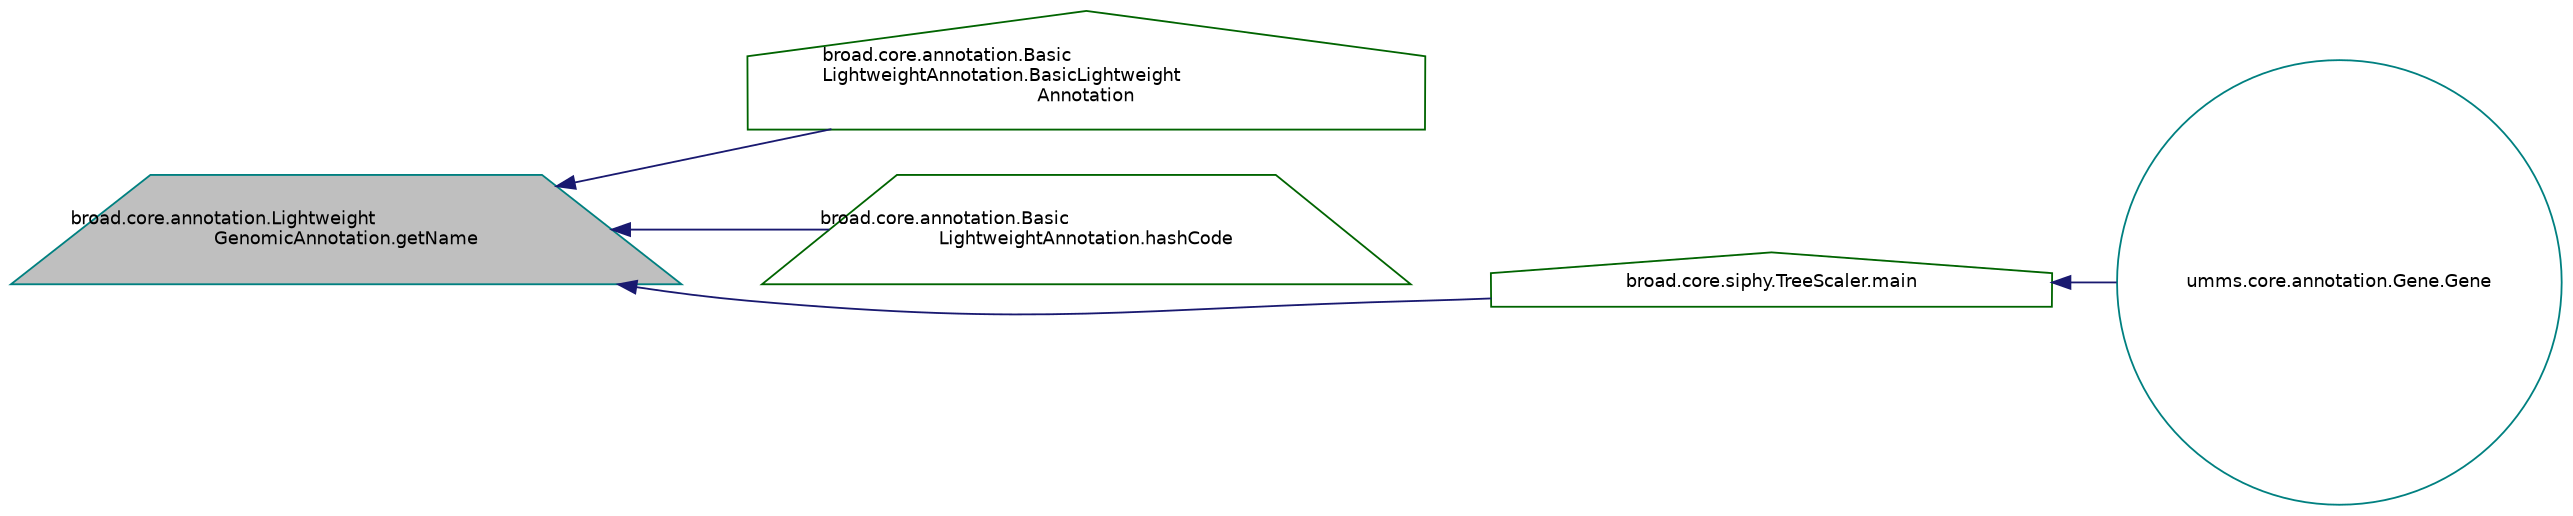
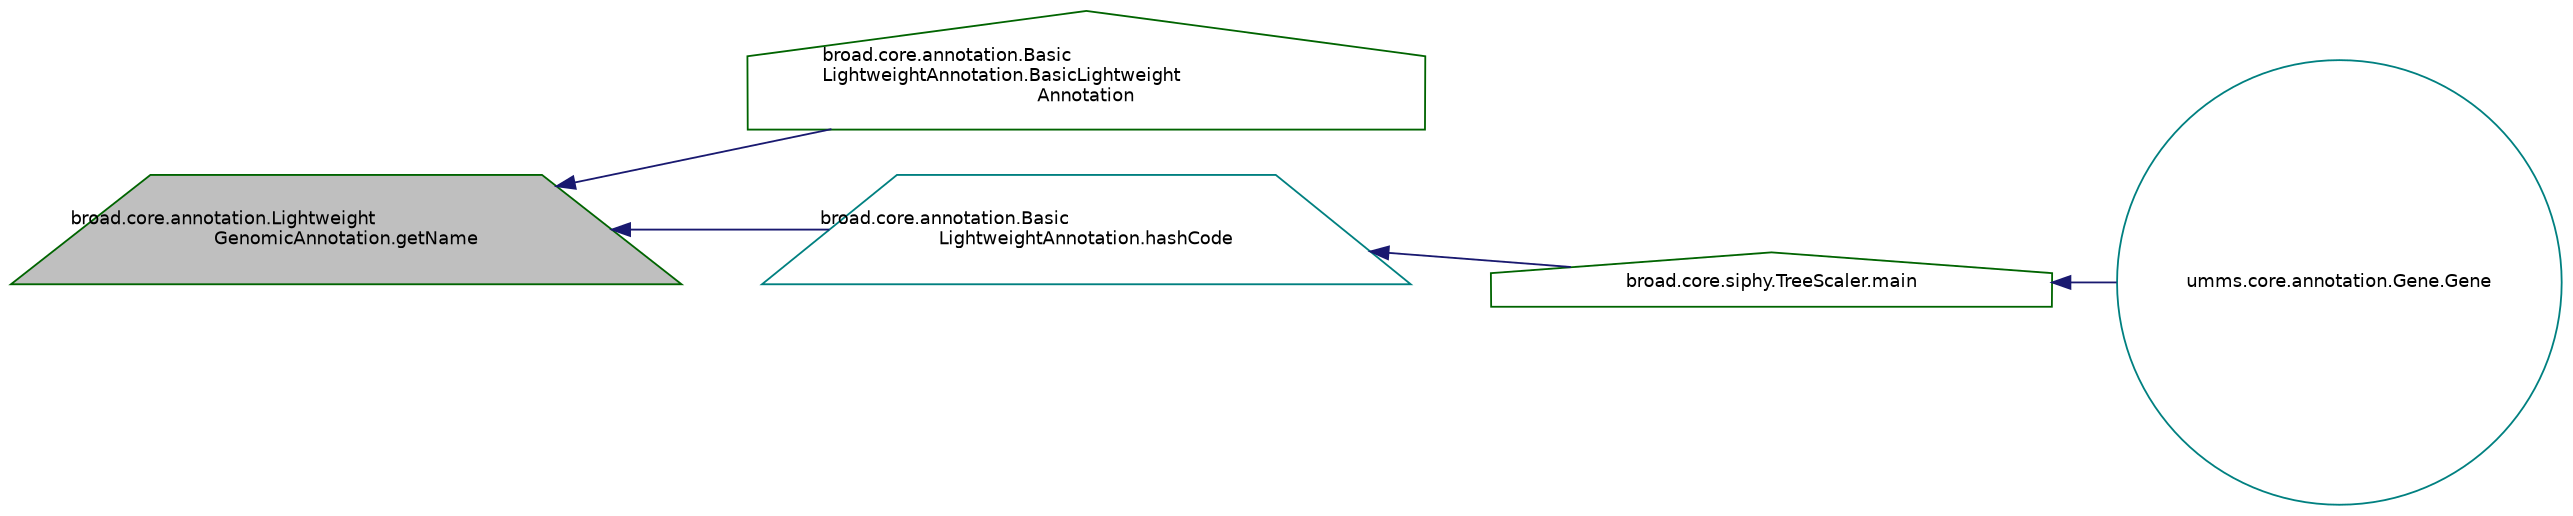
(346, 230) -> (346, 230)
(1086, 230) -> (1086, 230)
(1063, 314) -> (1480, 260)
